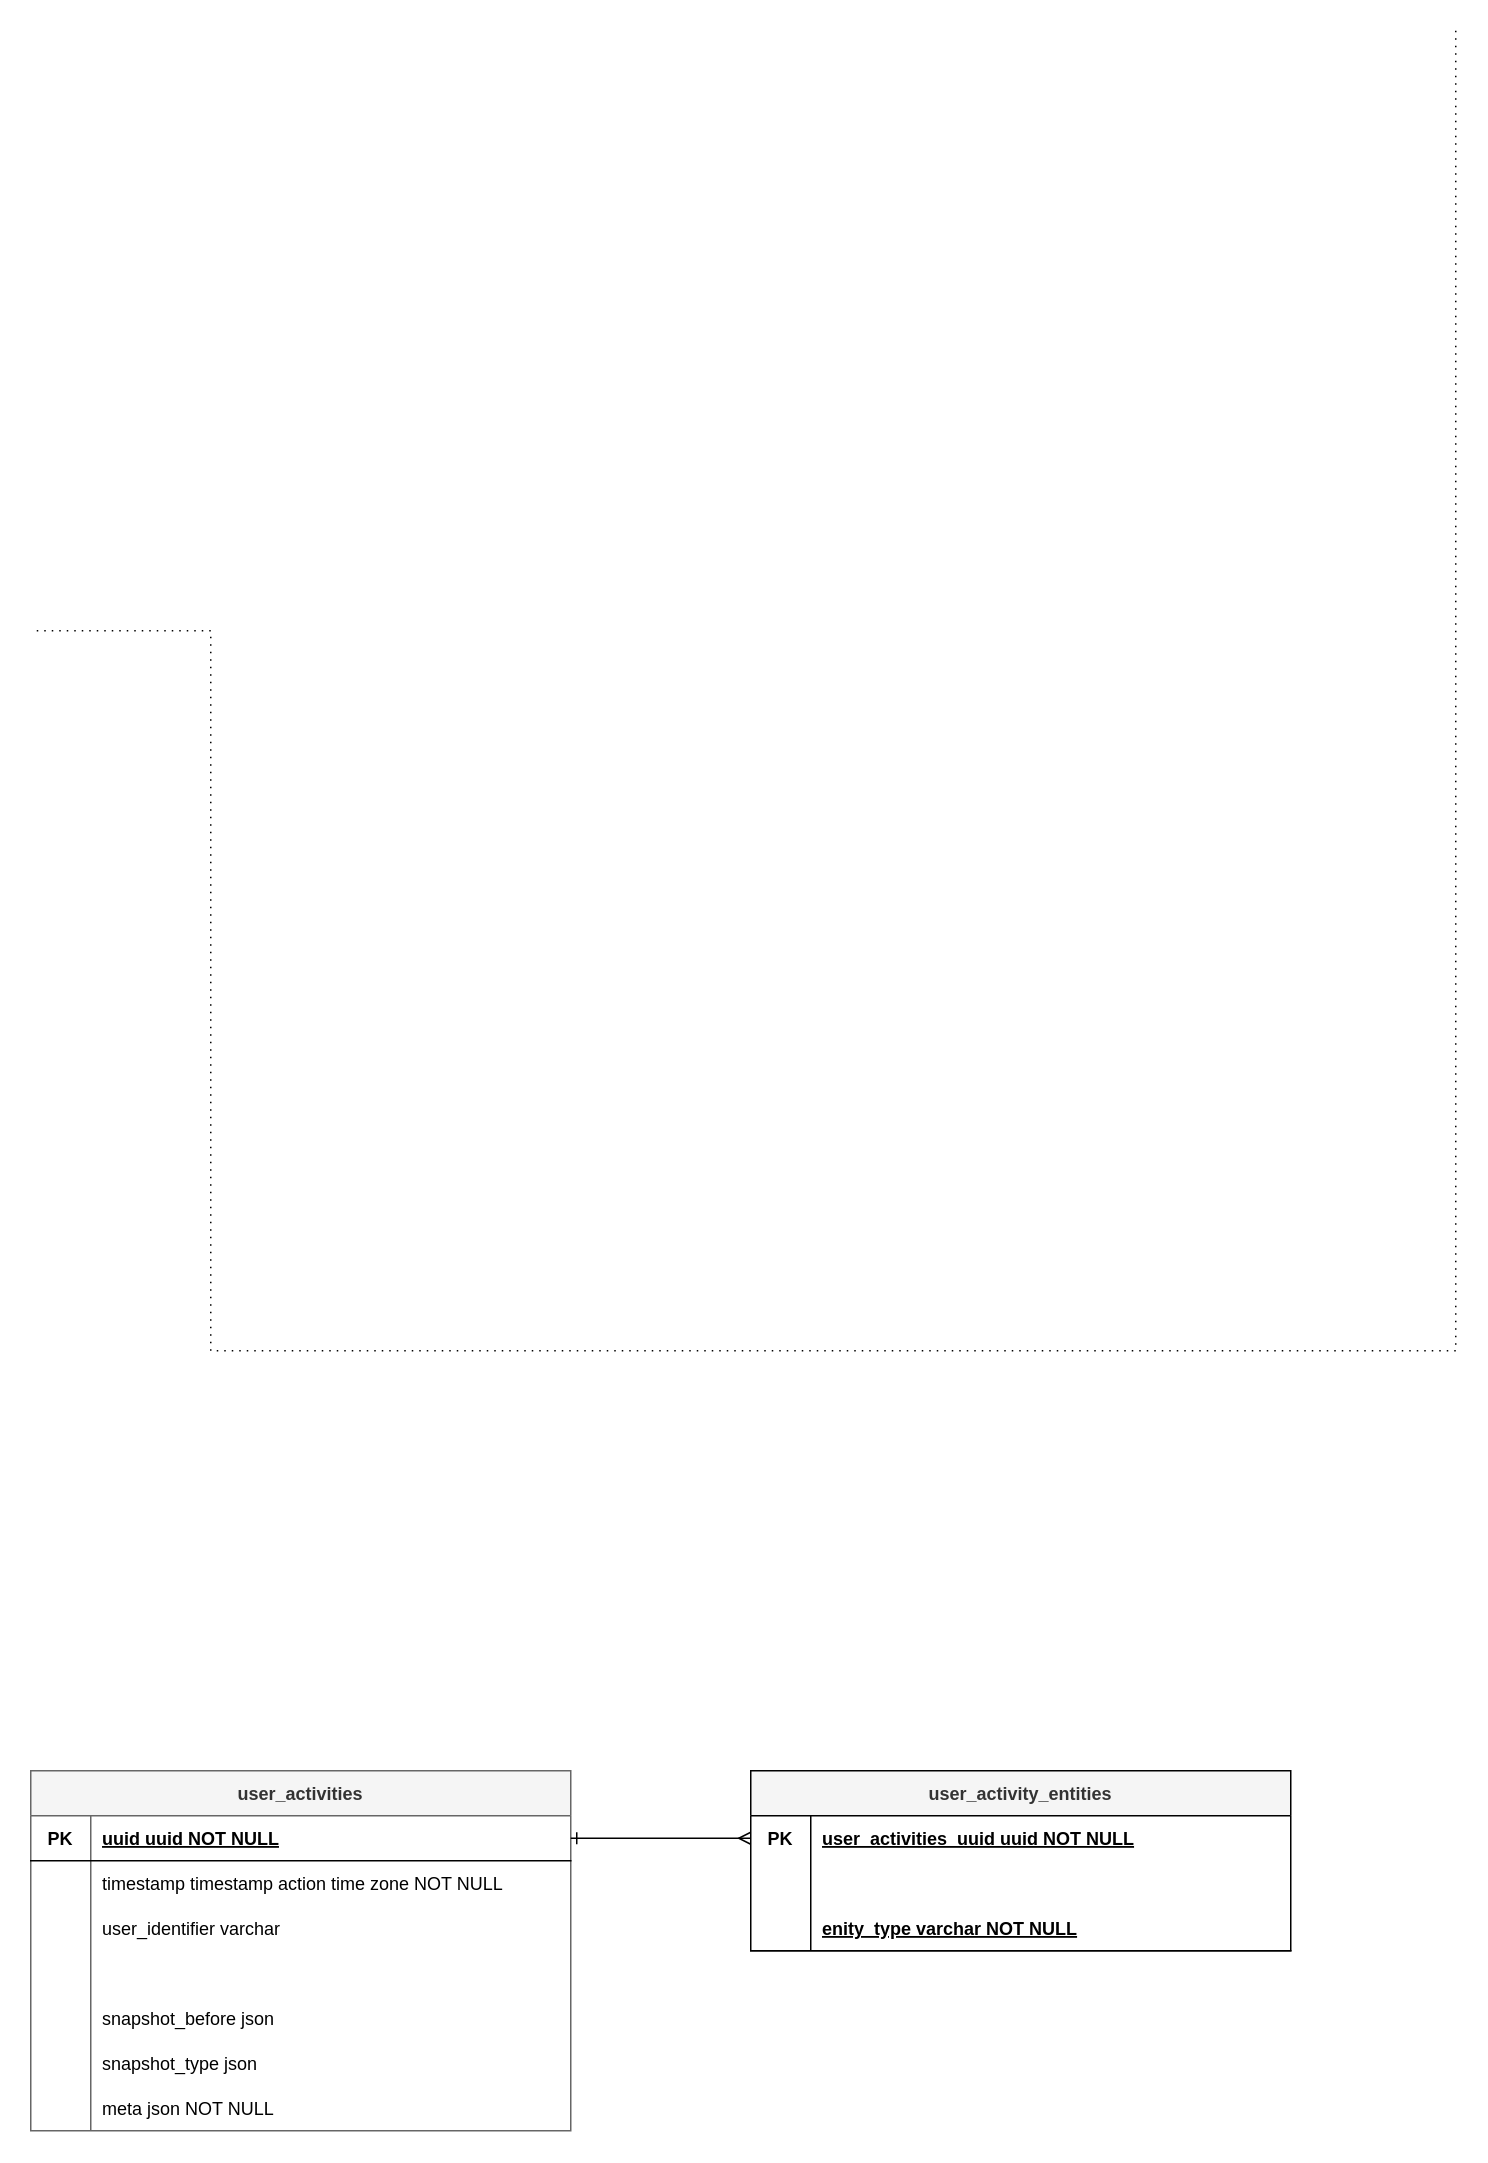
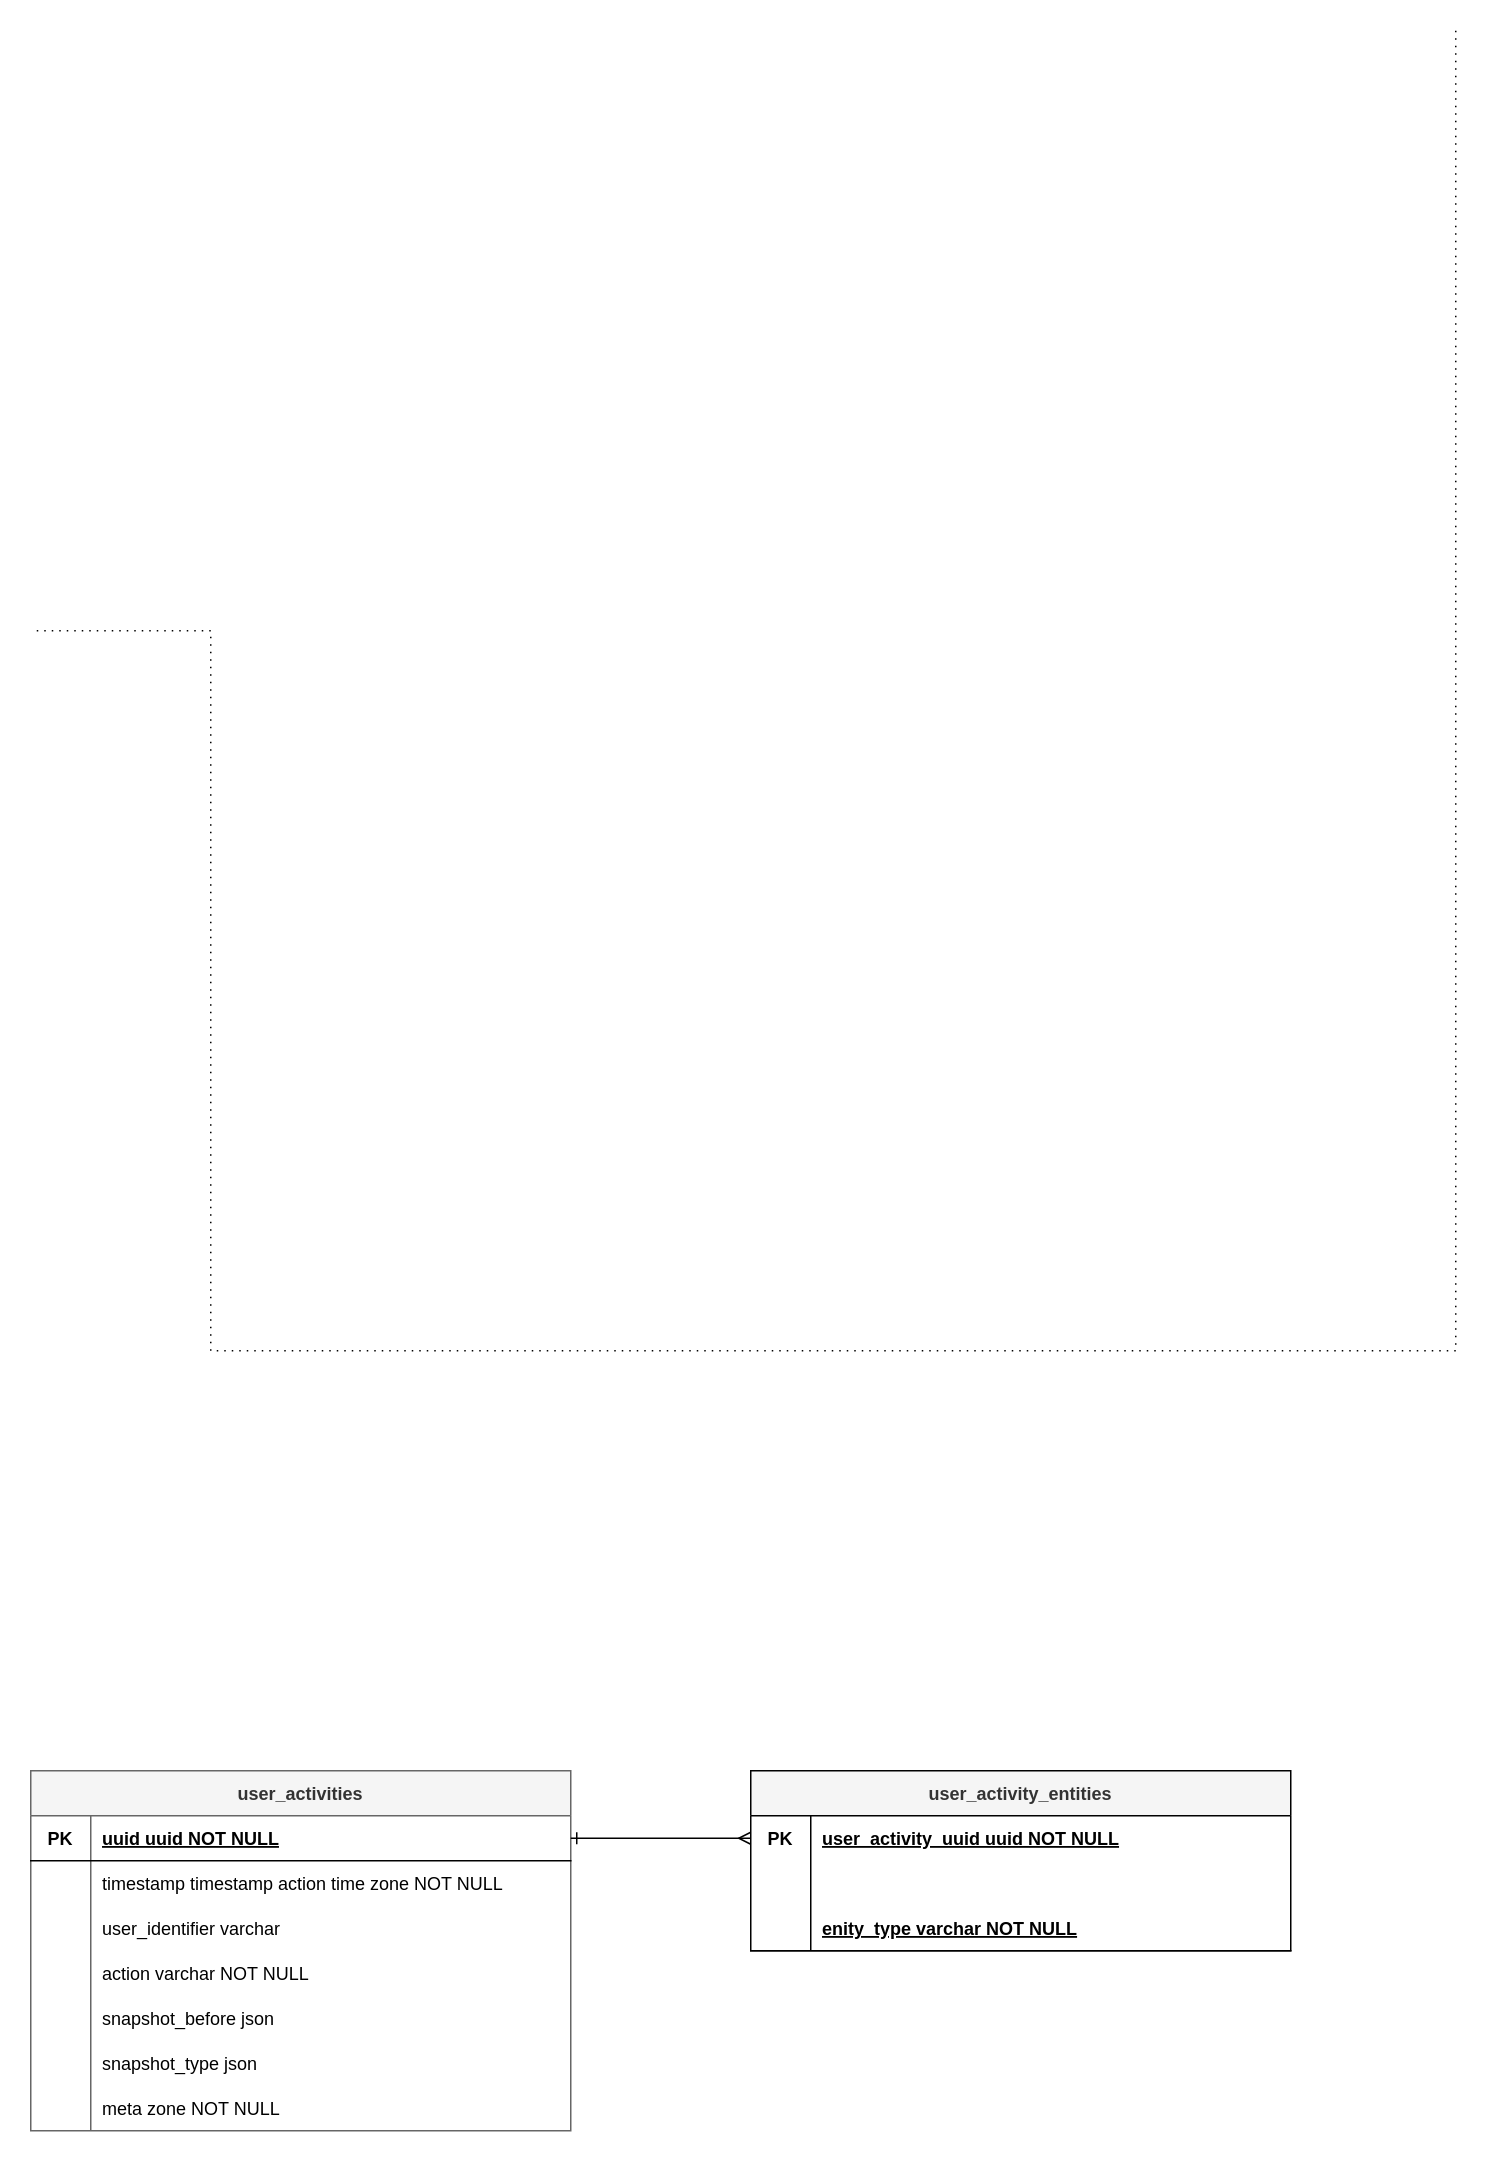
(975, 1839) -> (967, 1839)
none -> (331, 1973)
(186, 2109) -> (186, 2109)
